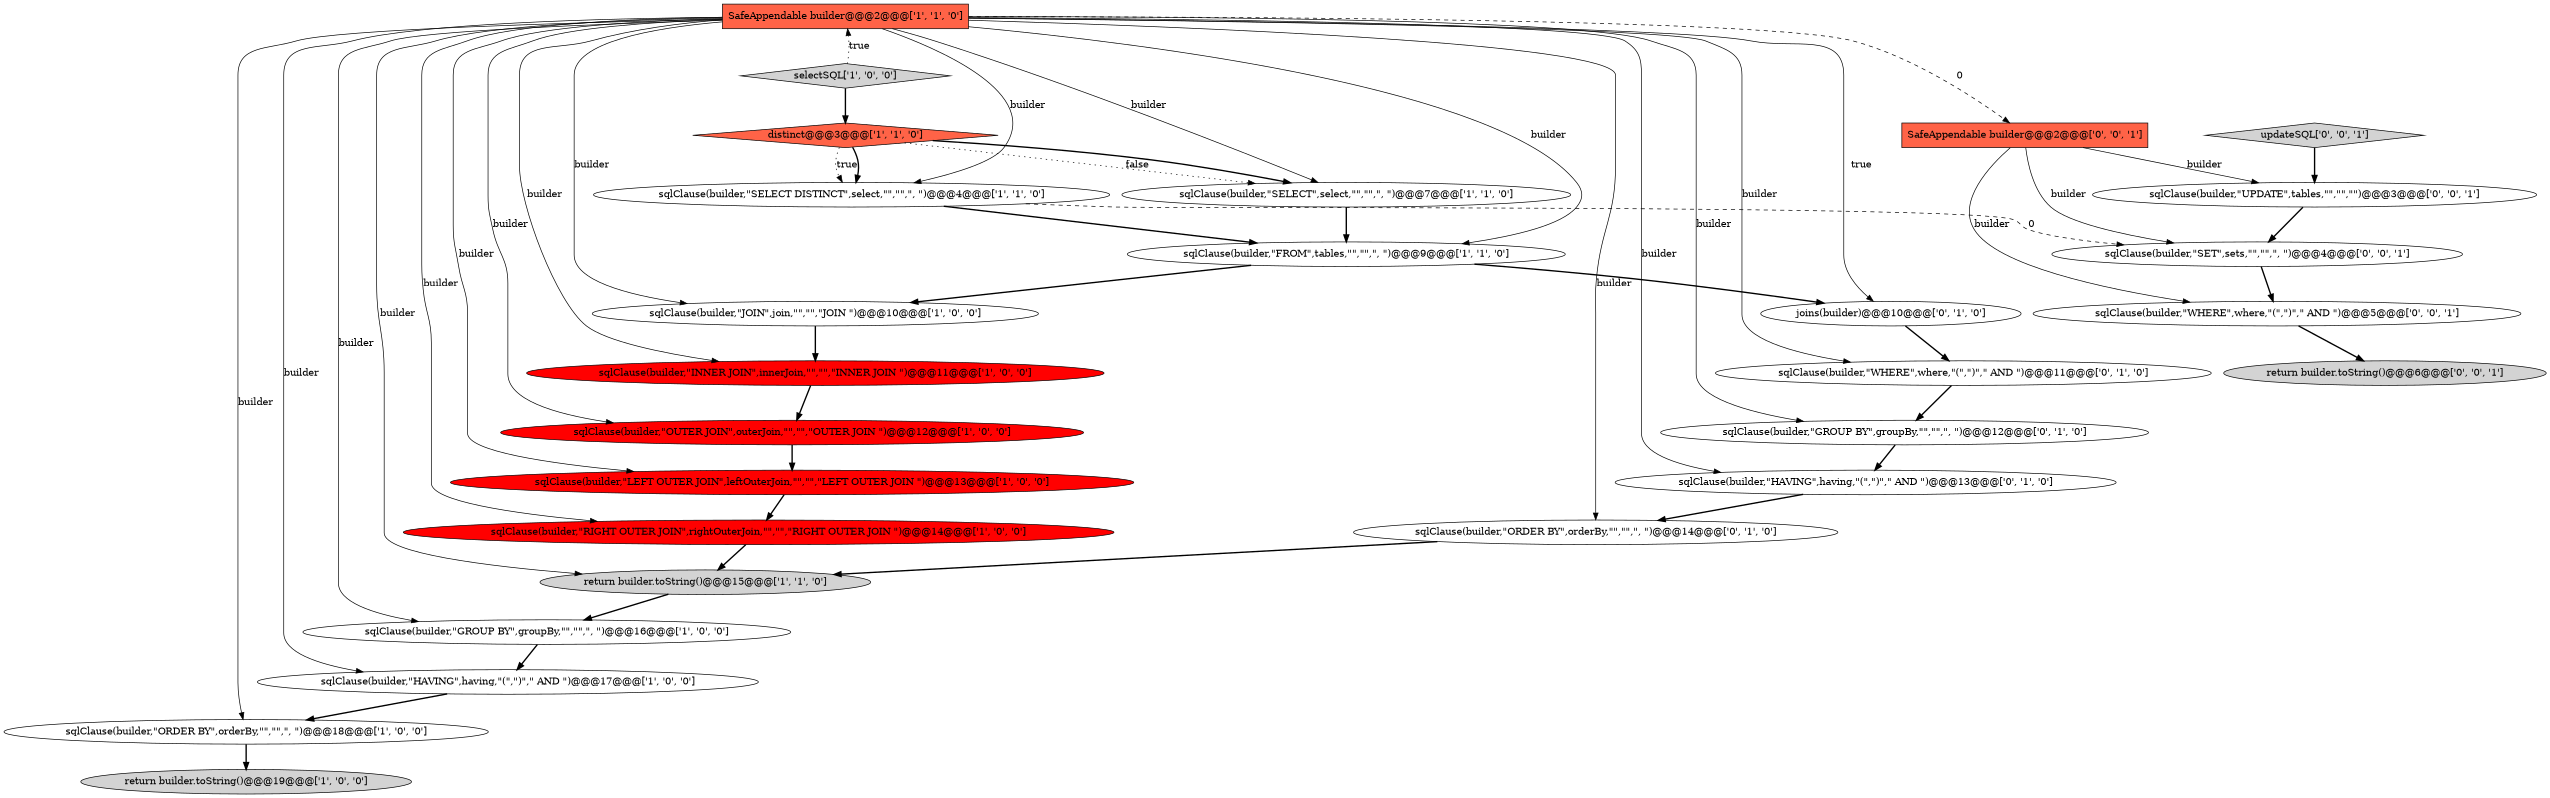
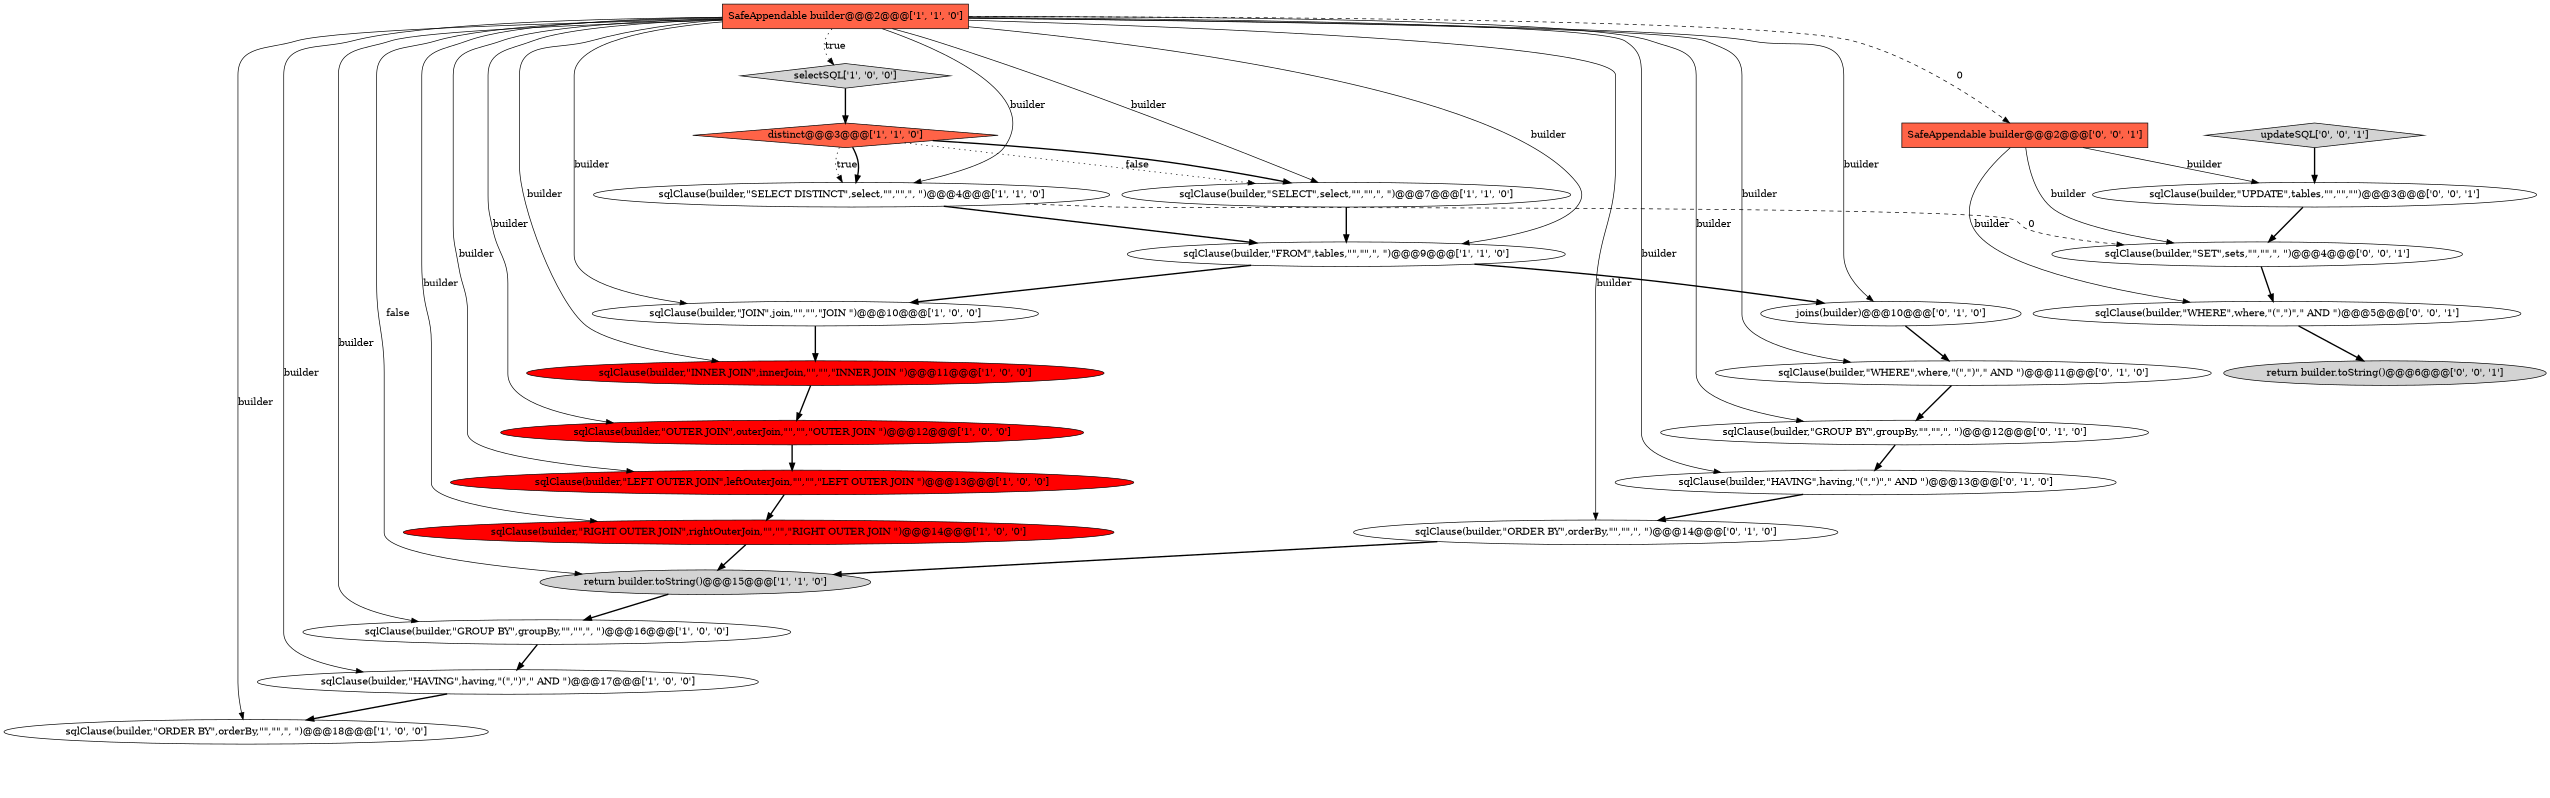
(849, 50) -> (824, 44)
(1862, 165) -> (1862, 165)
(398, 314) -> (398, 314)
(246, 782) -> none
